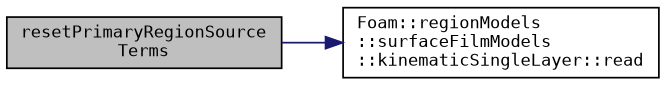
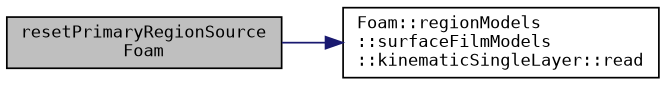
(144, 43) -> (144, 43)
